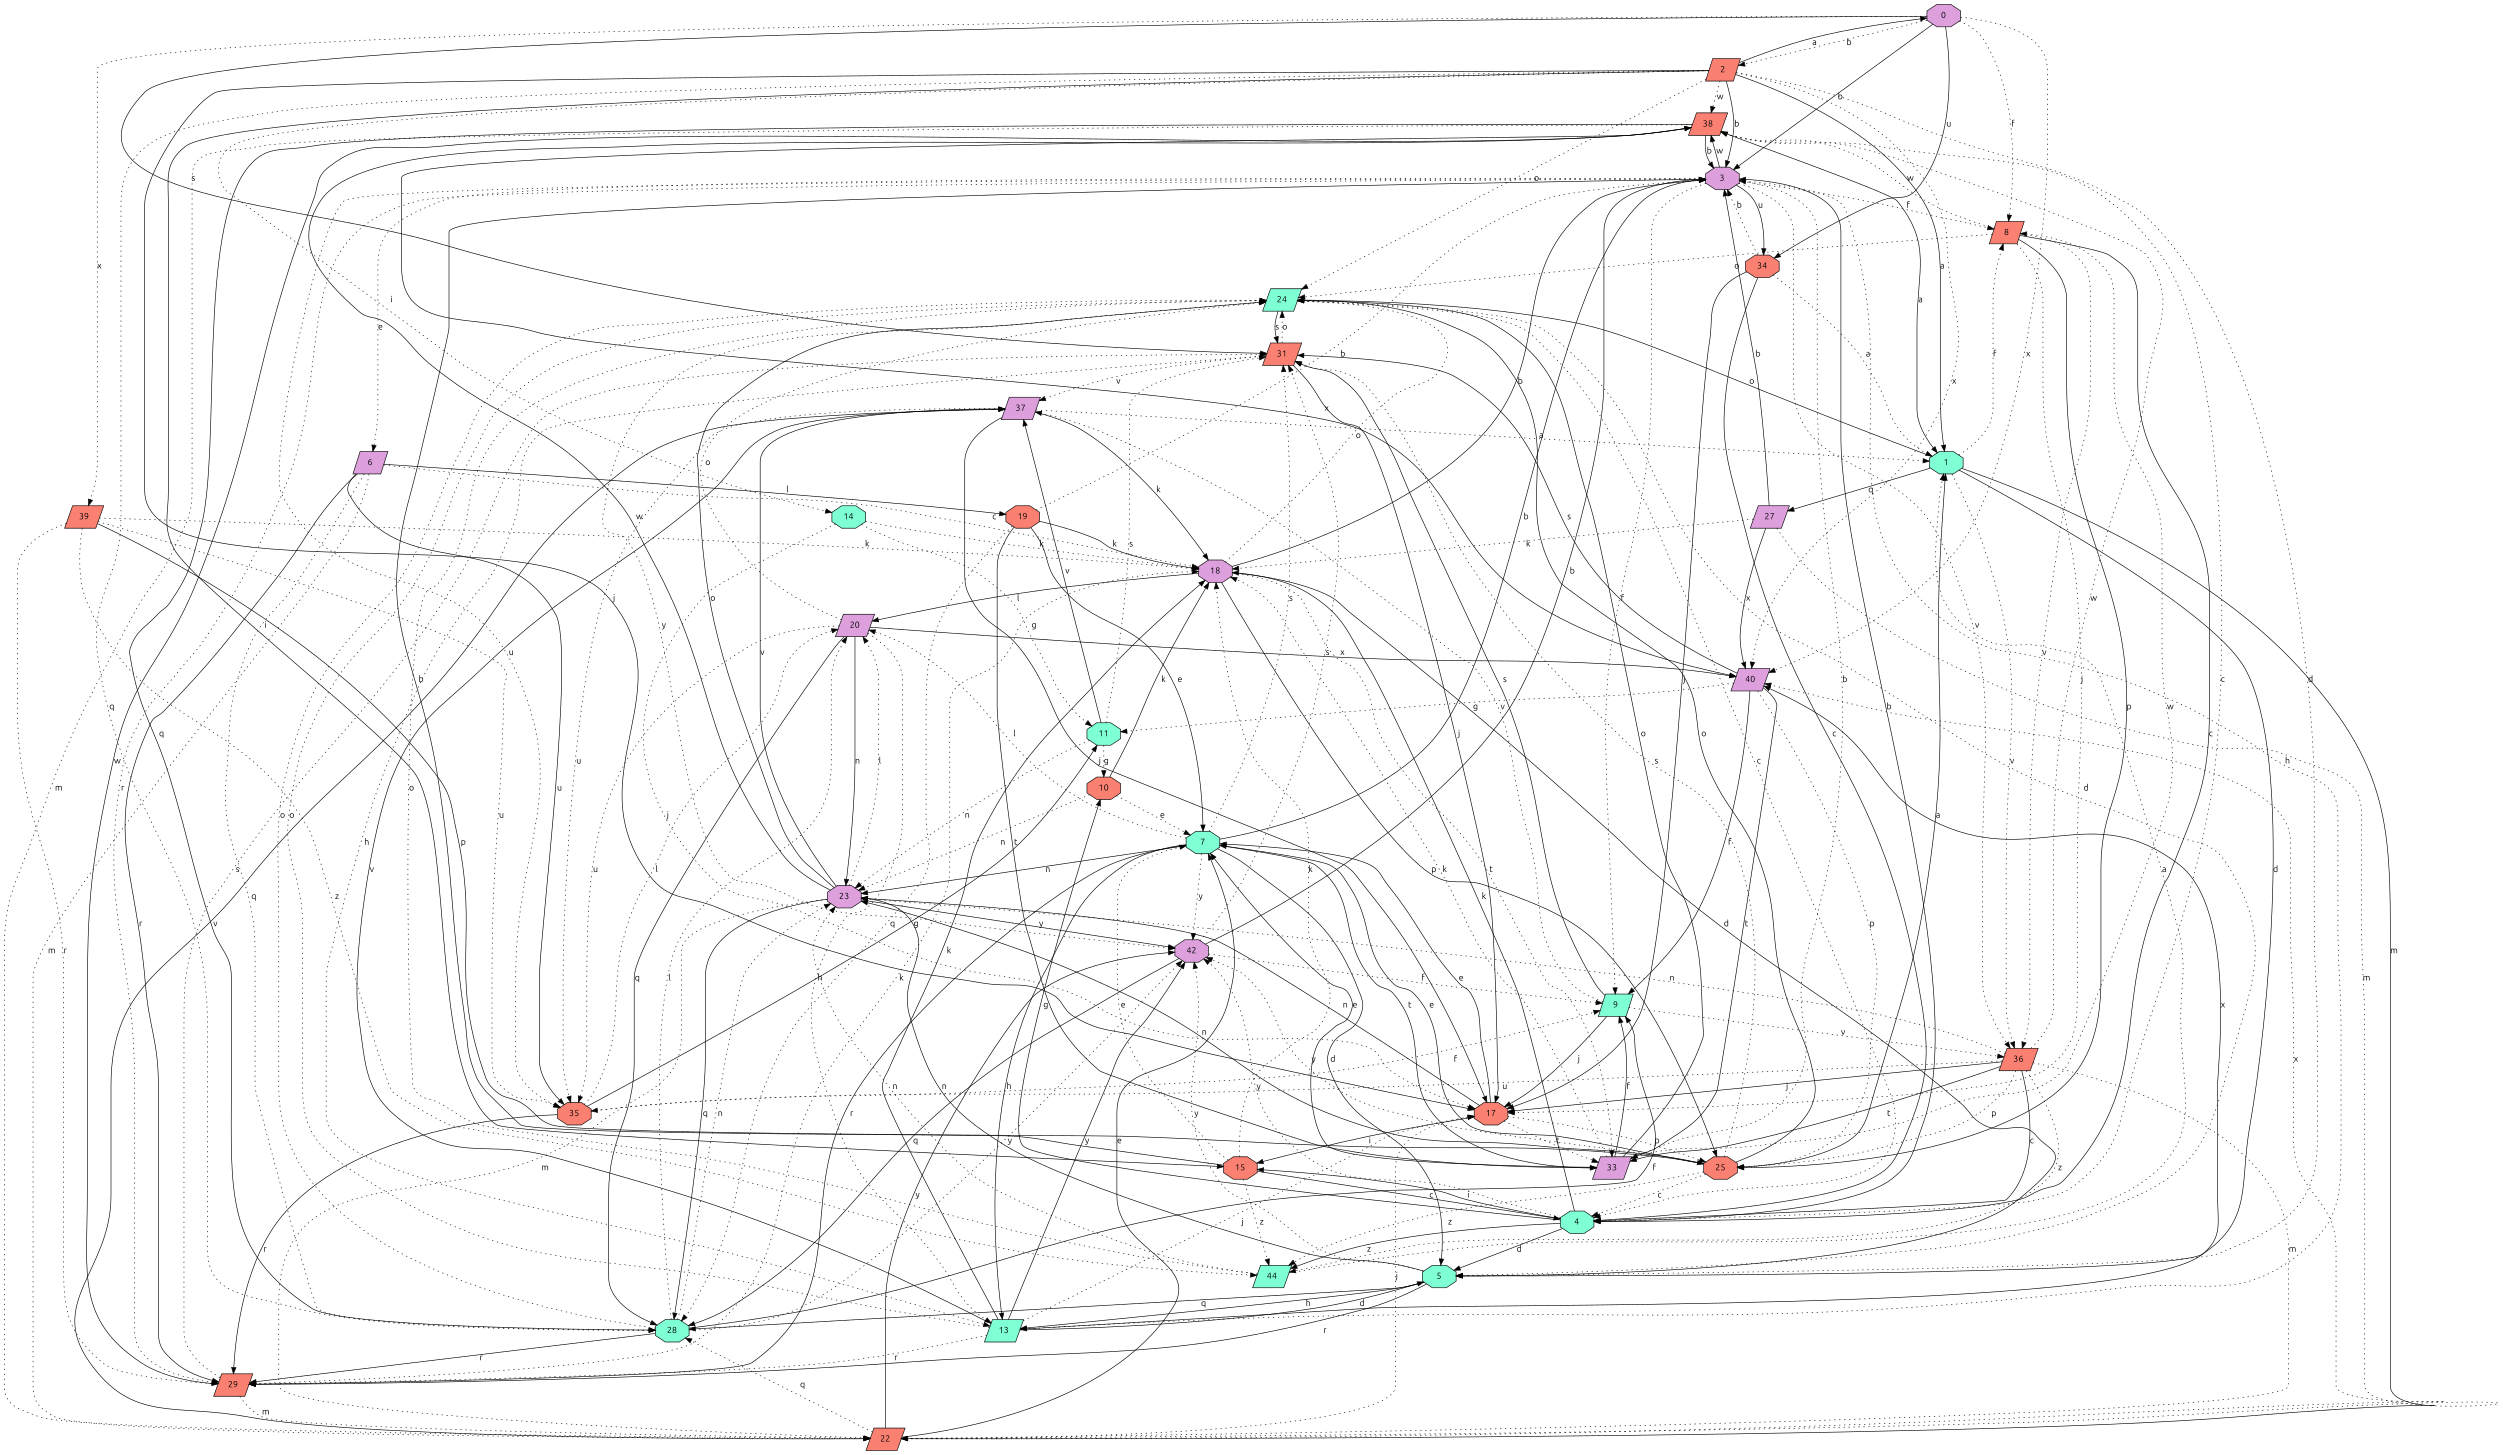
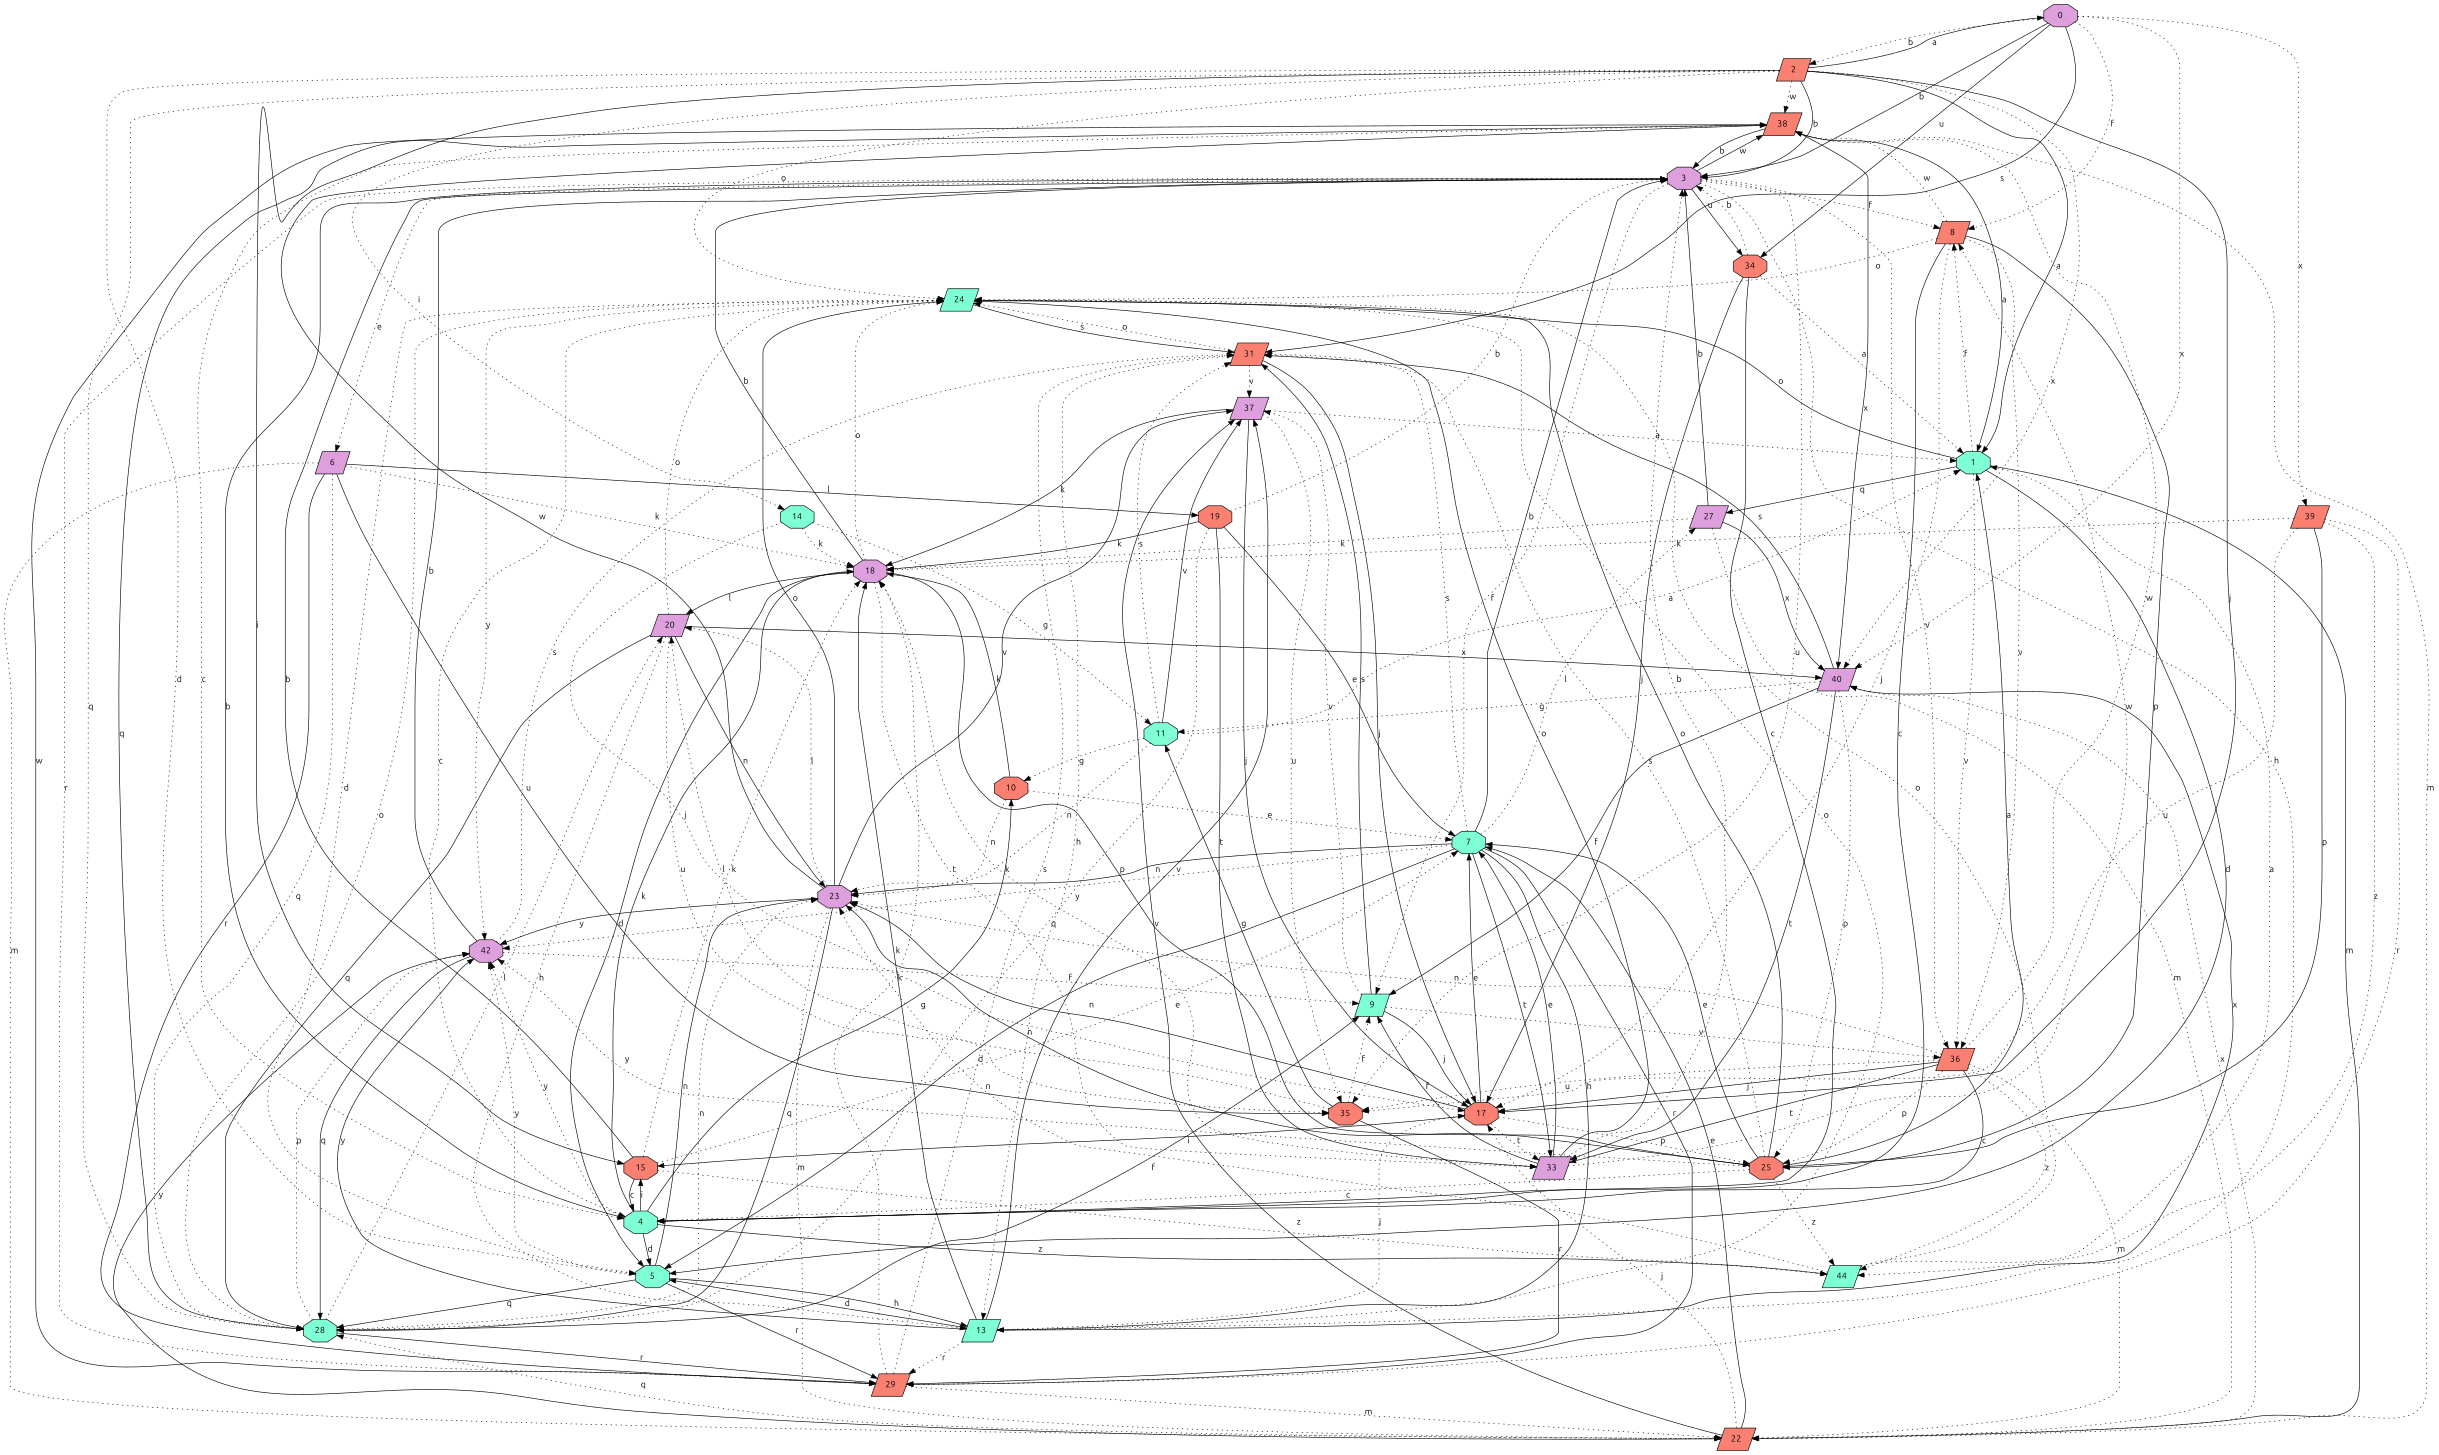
(994, 517) -> (657, 517)
none -> (1567, 616)
(1020, 751) -> (1564, 669)
(1010, 1141) -> (299, 1141)
